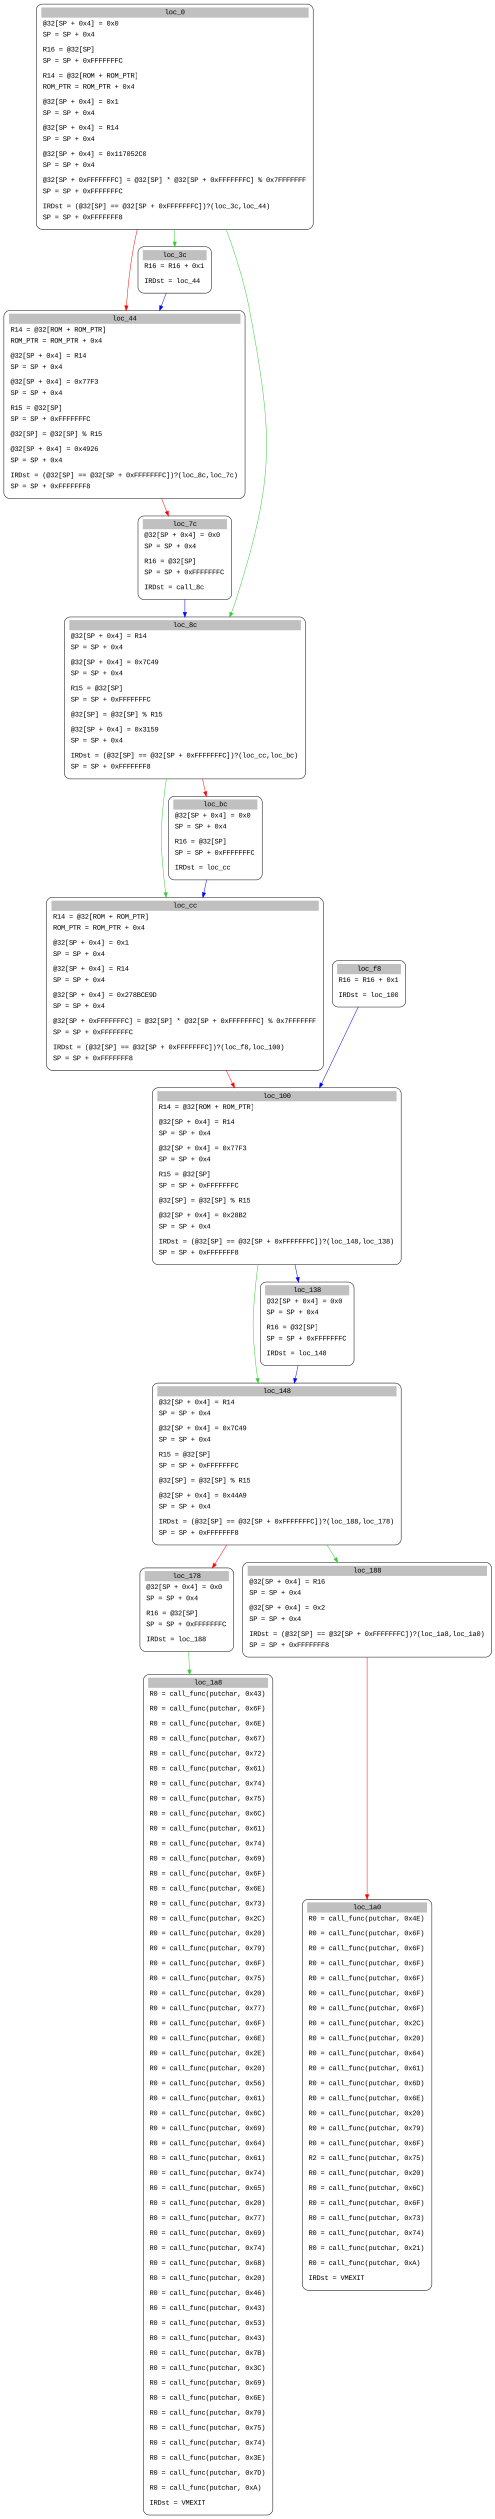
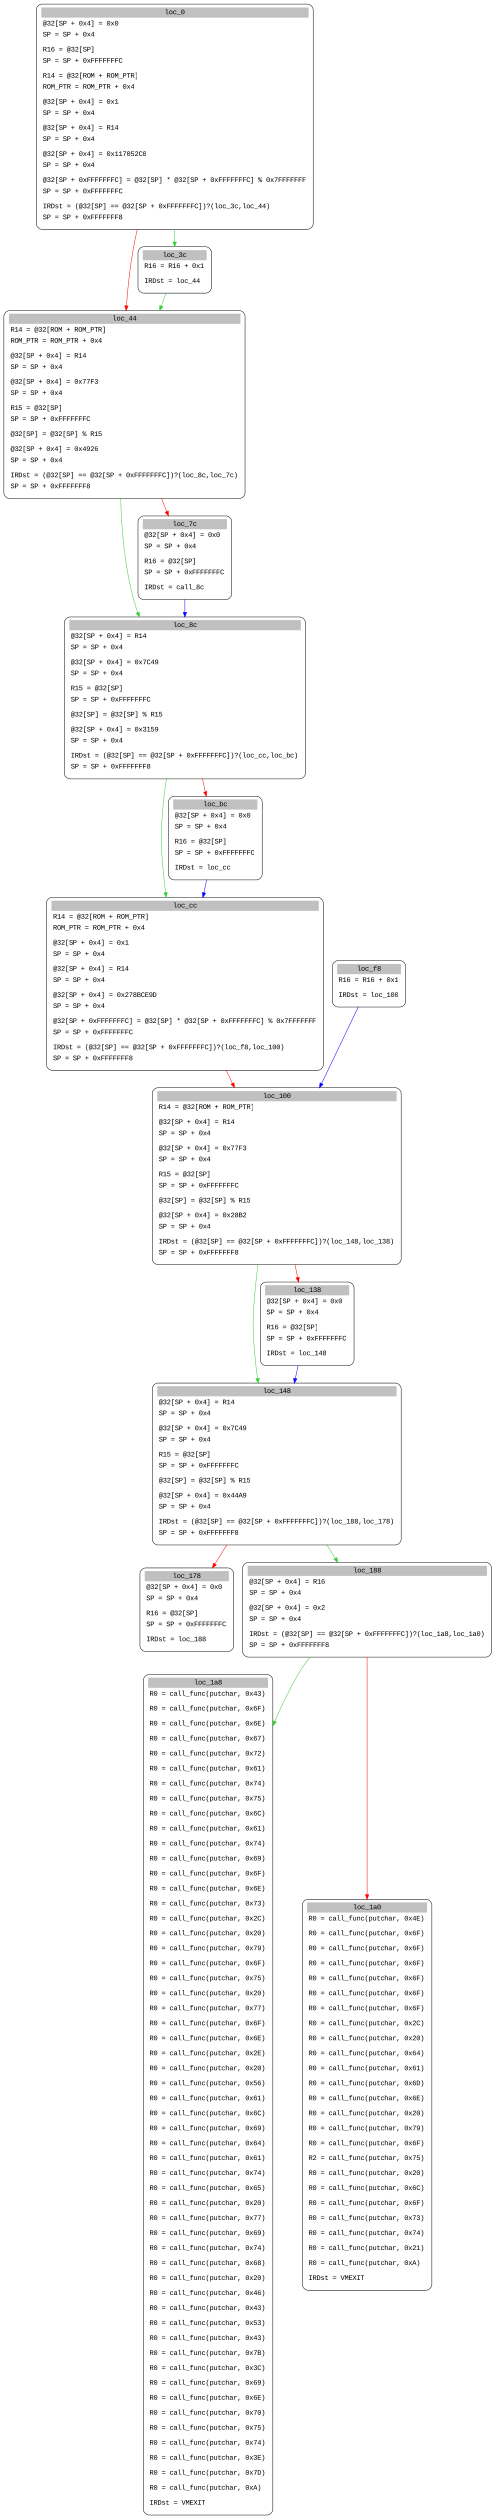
(164, 300) -> (164, 300)
(266, 421) -> (125, 556)
(296, 1271) -> (296, 1271)
(189, 1661) -> (291, 1688)
